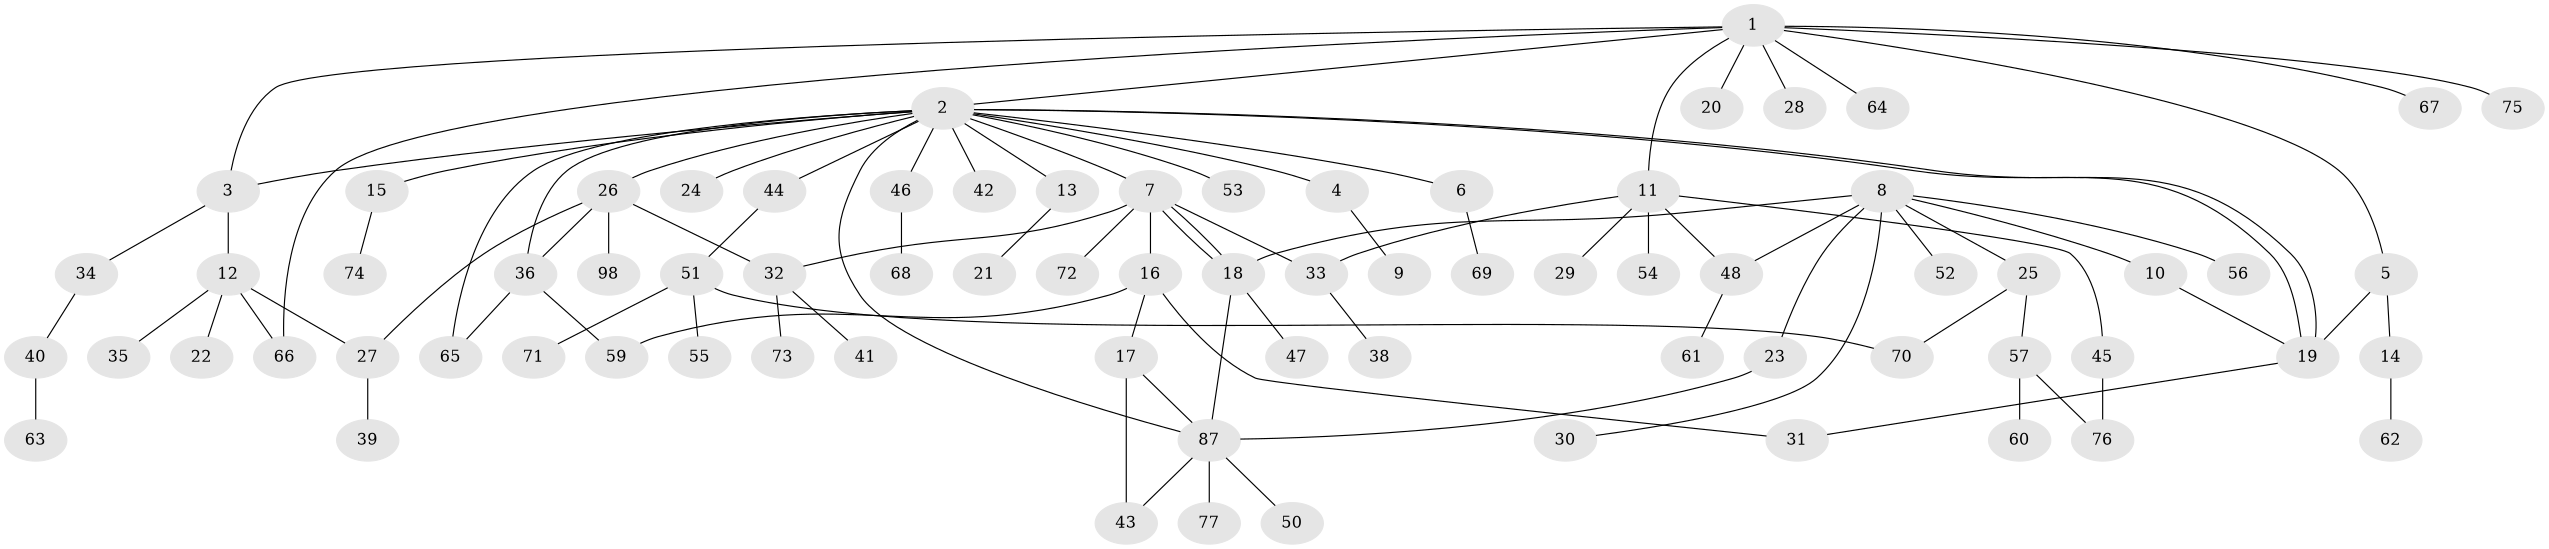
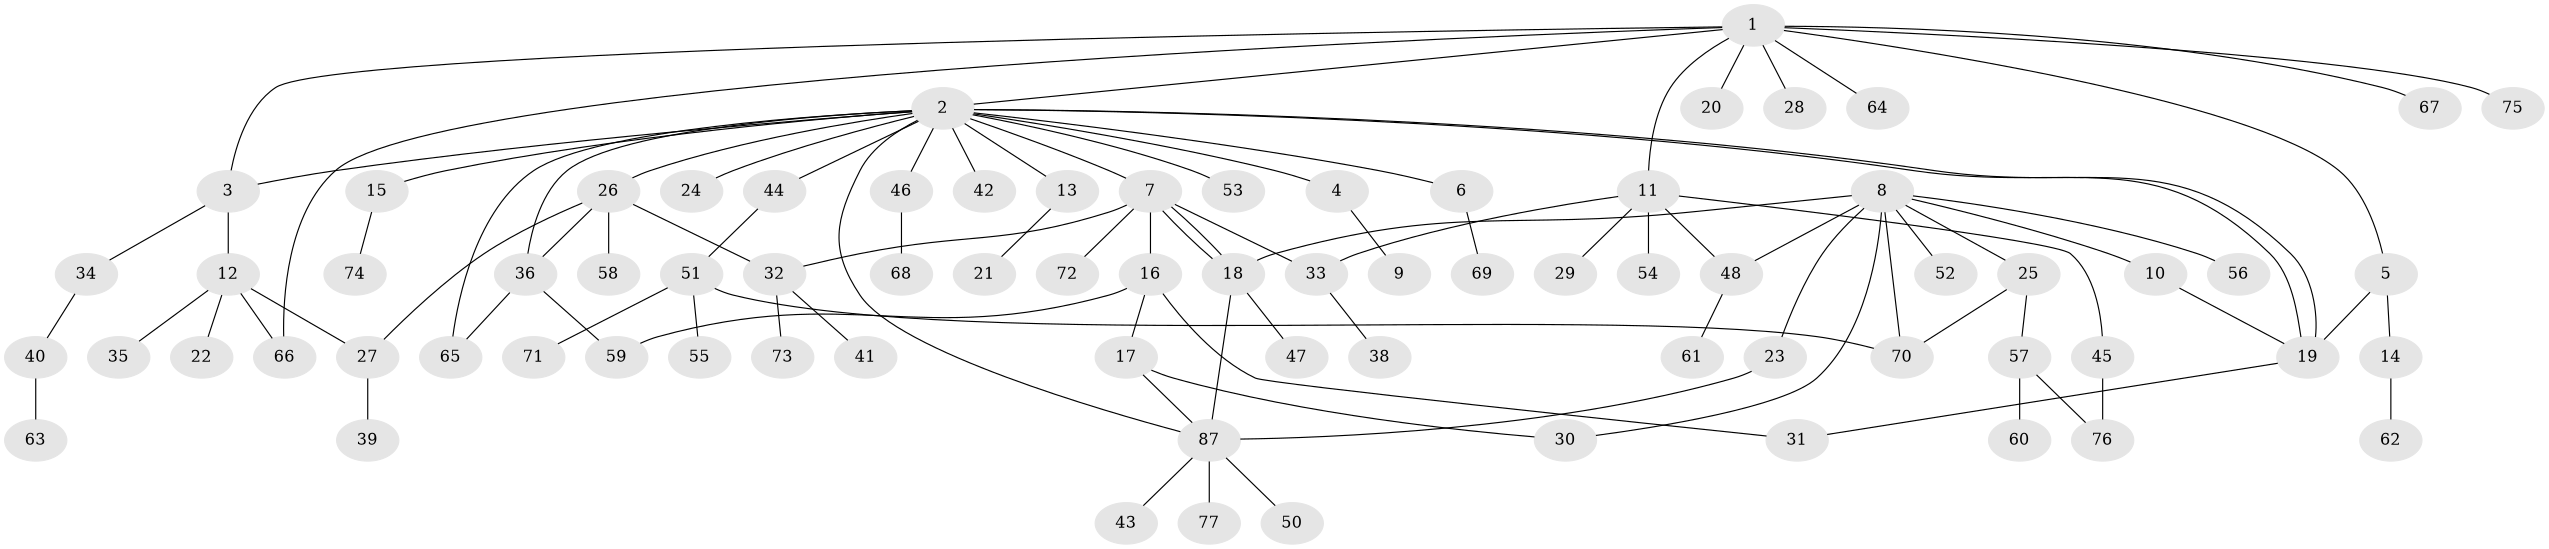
(609, 274) -> (609, 274)
none -> (1892, 274)
(1126, 440) -> (1341, 414)
